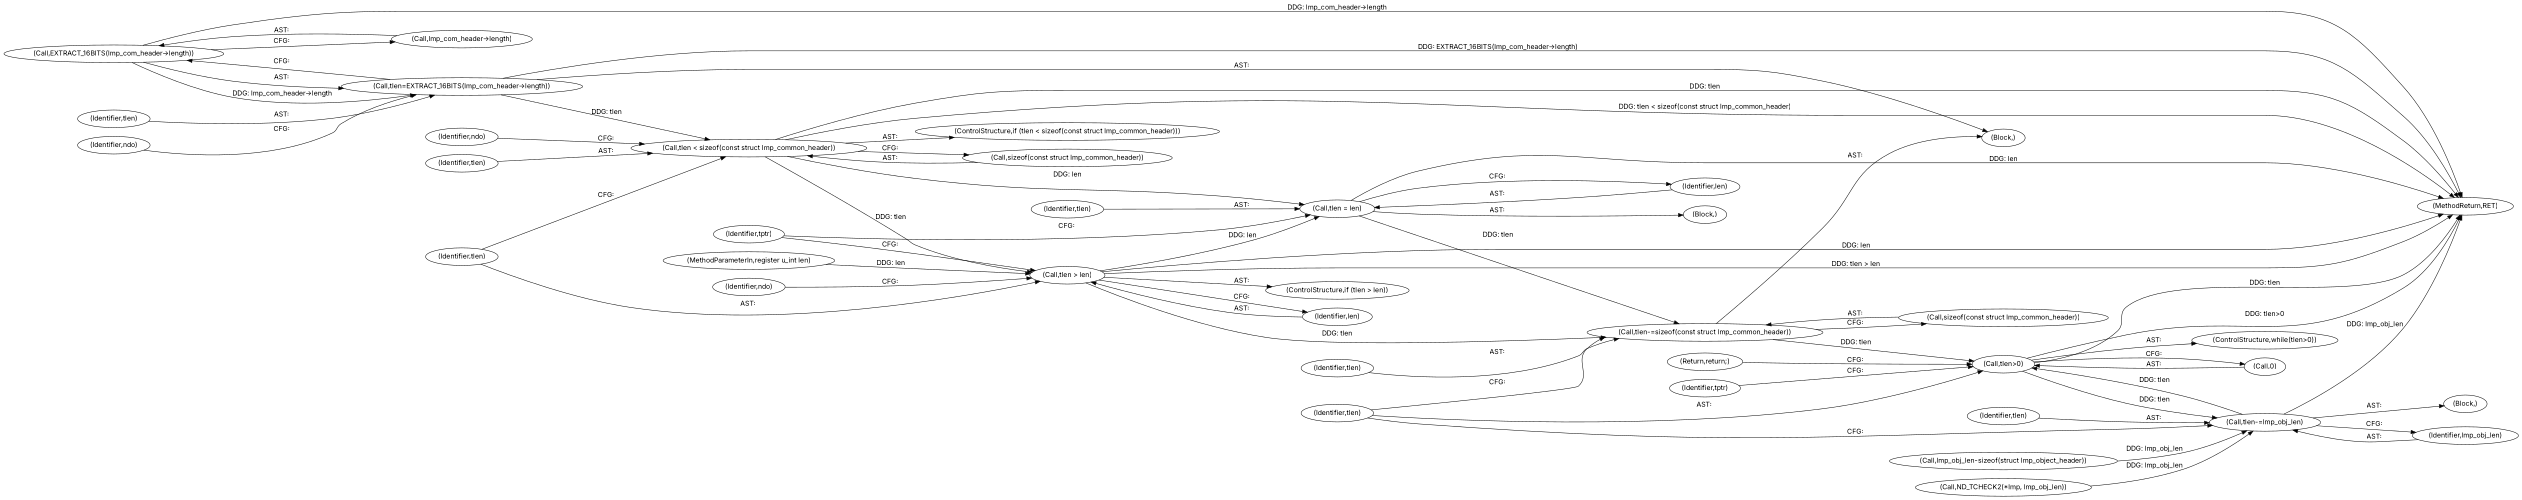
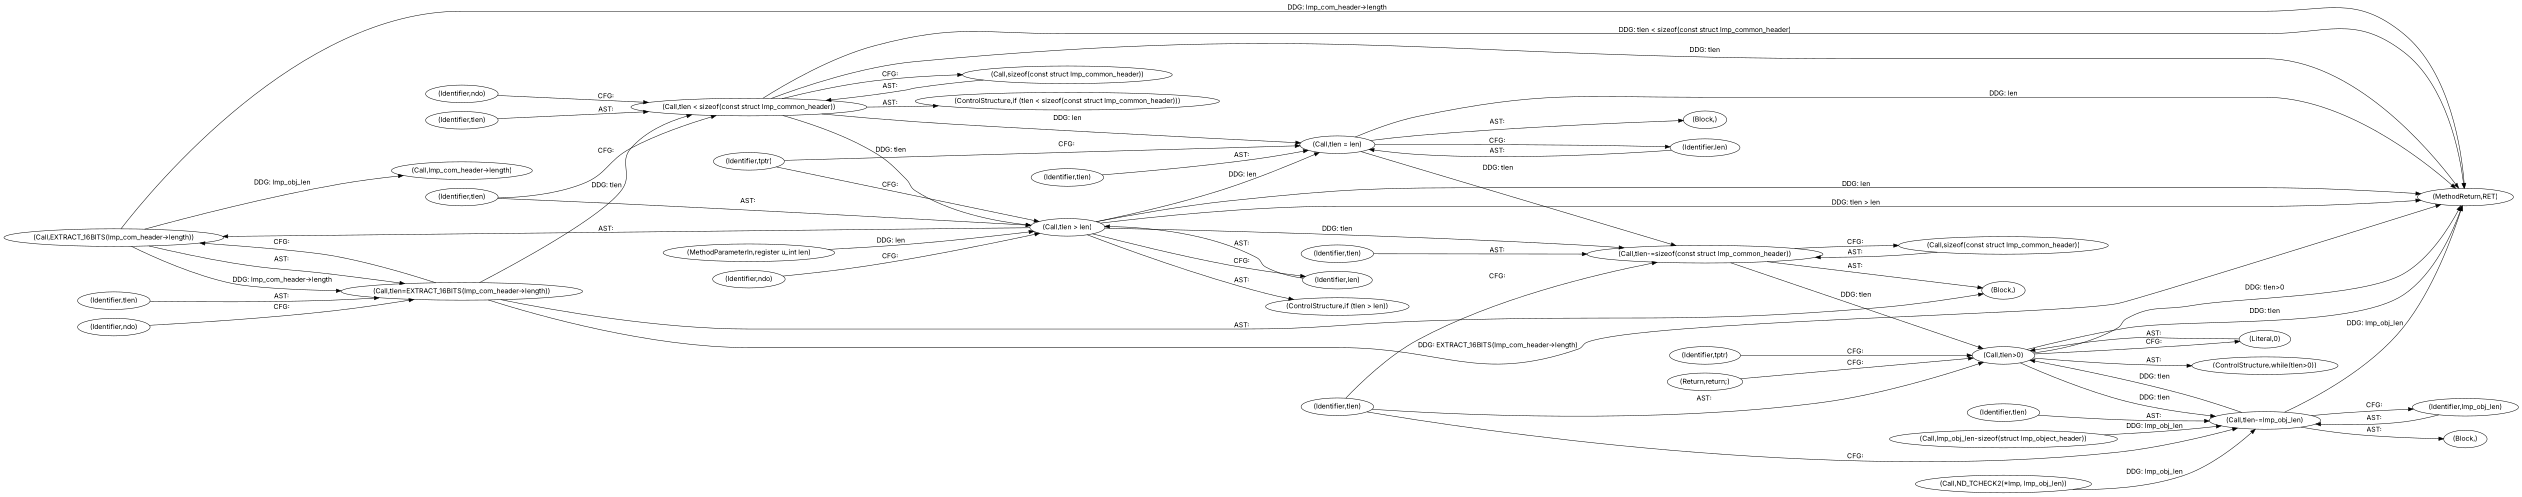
(280, 34) -> (629, 232)
(282, 41) -> (282, 183)
(2265, 367) -> (2265, 339)
